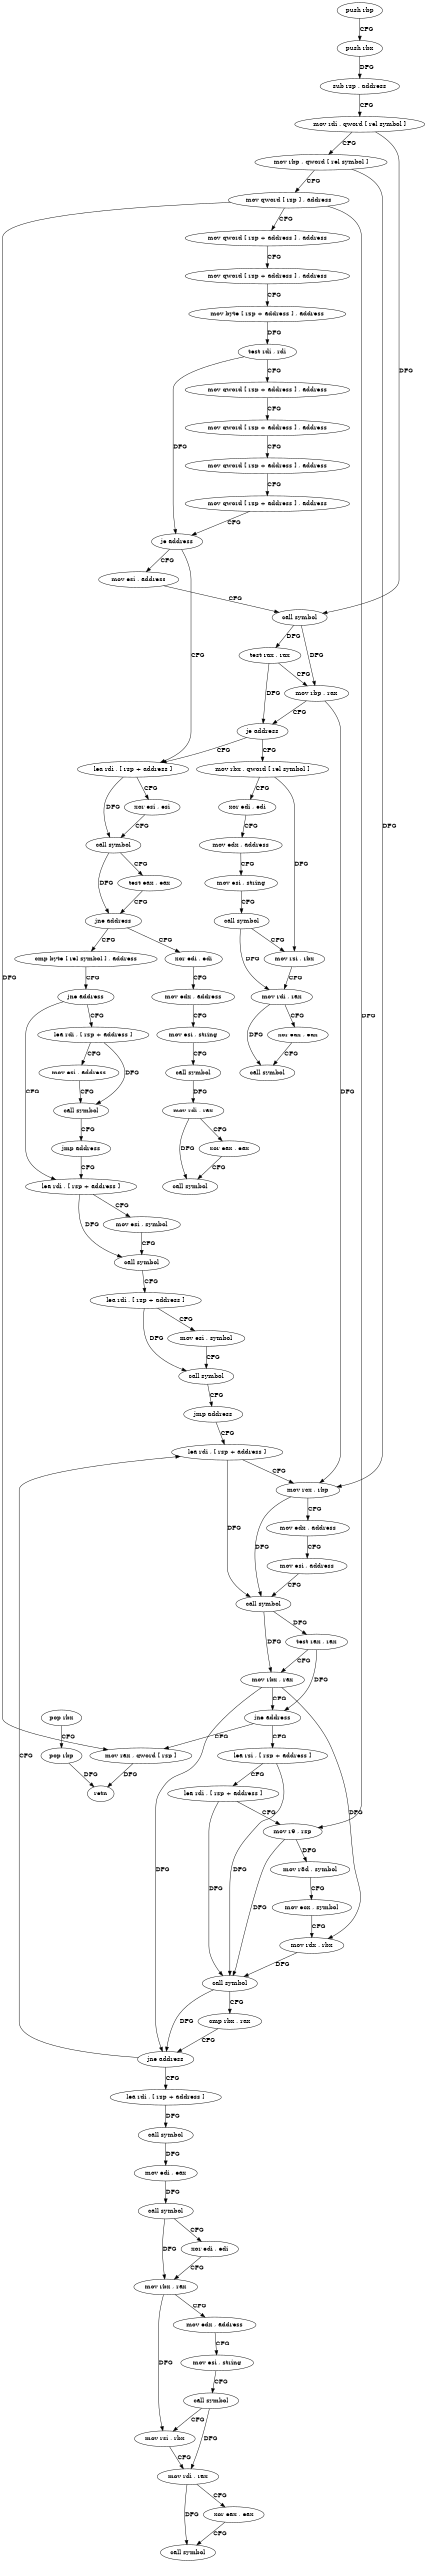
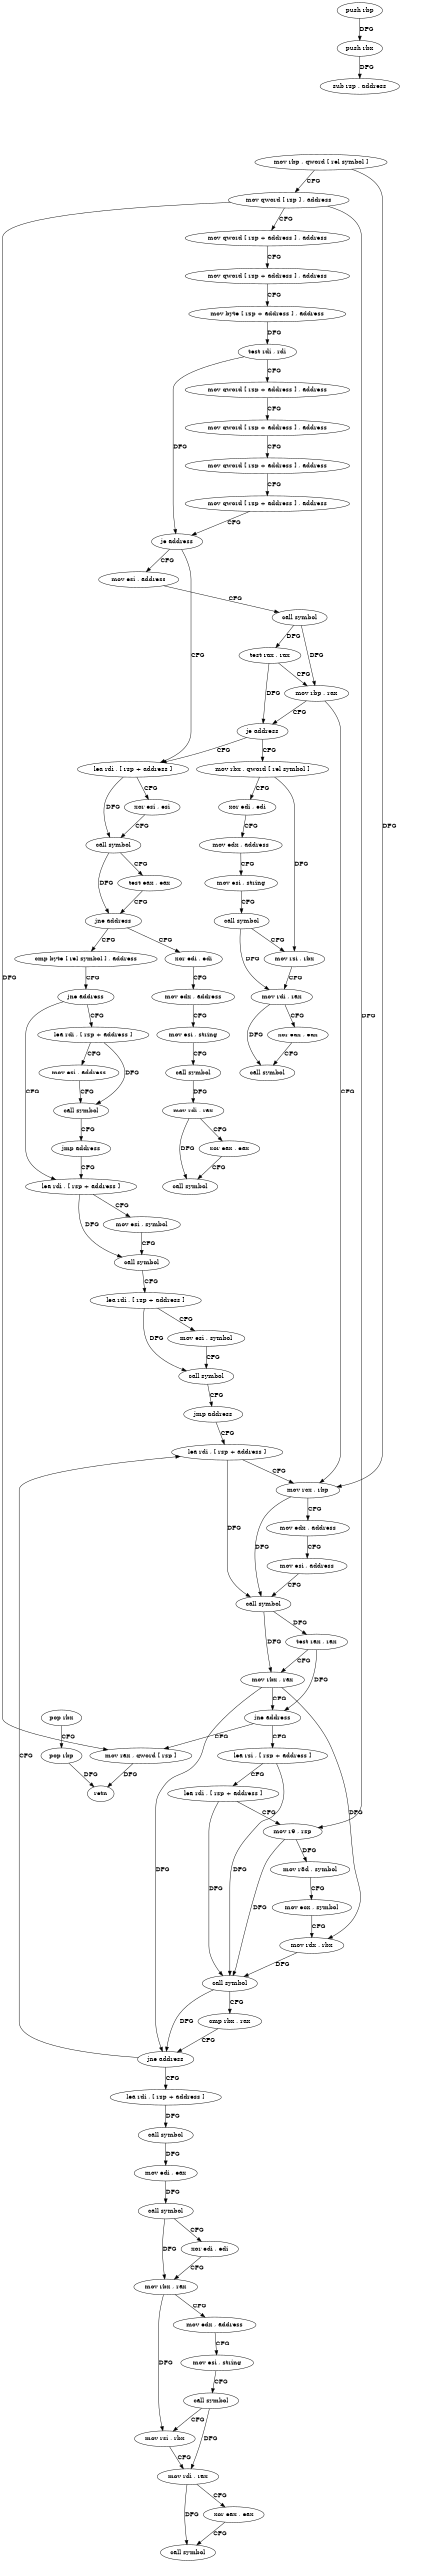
(367, 29) -> (367, 29)
(360, 124) -> none
(348, 1092) -> (348, 1092)
